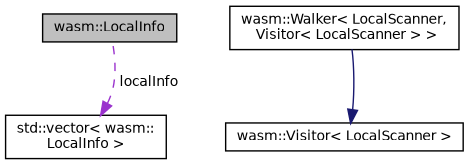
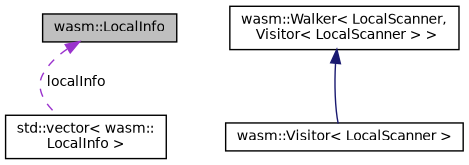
(115, 73) -> (41, 80)
(354, 79) -> (335, 94)
